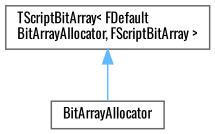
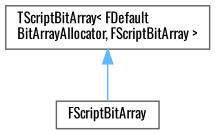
(108, 115) -> (108, 115)
